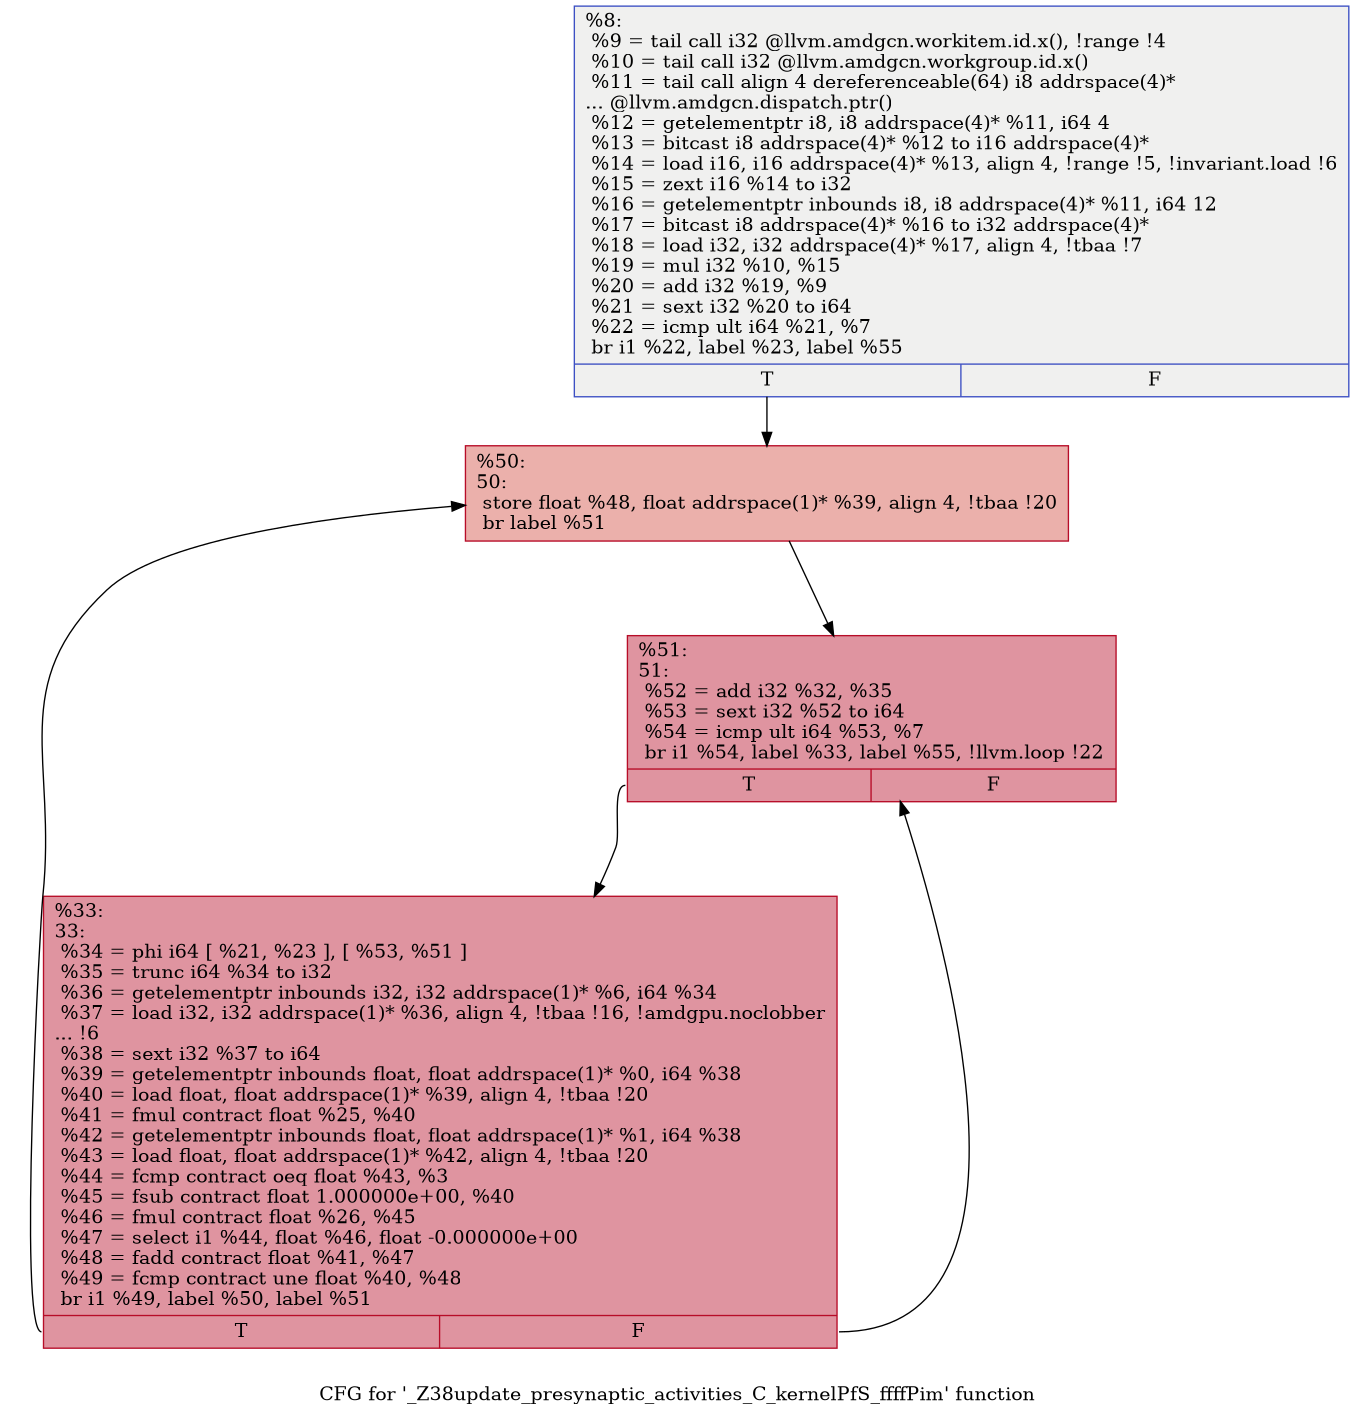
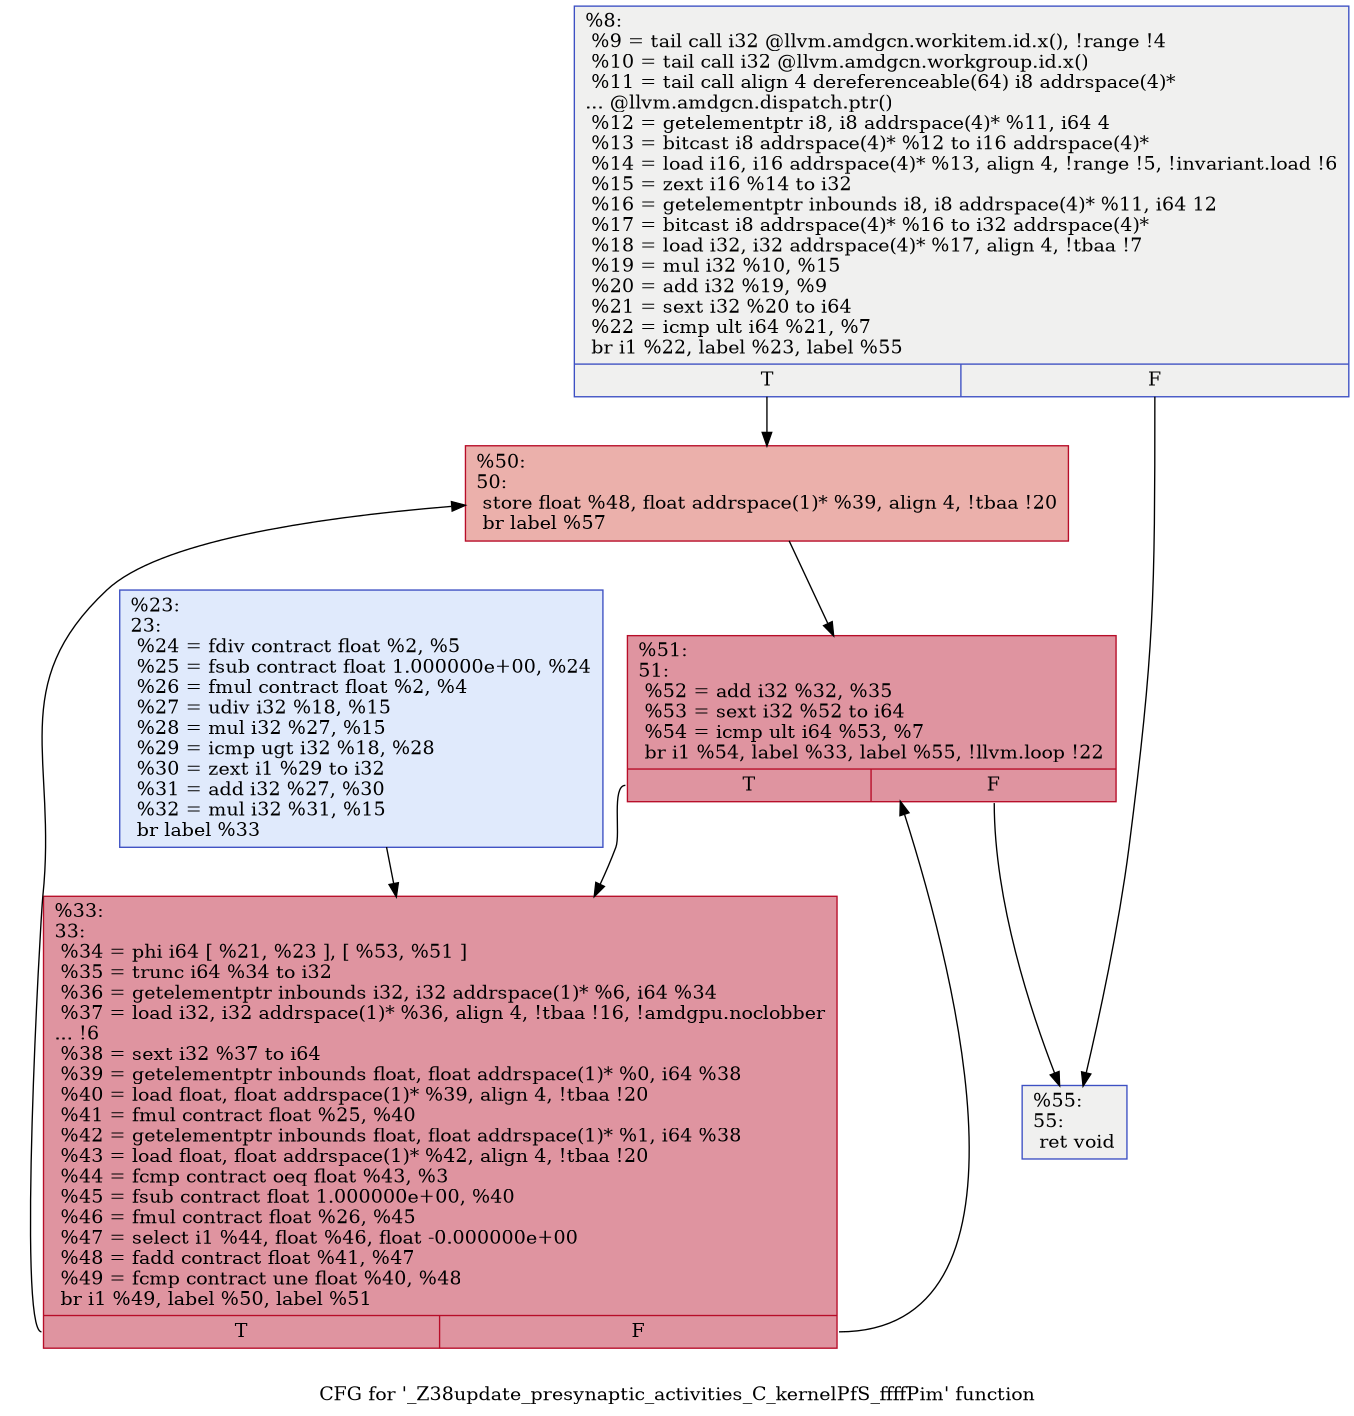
(542, 523) -> (542, 523)
none -> (361, 719)
none -> (1075, 1122)
